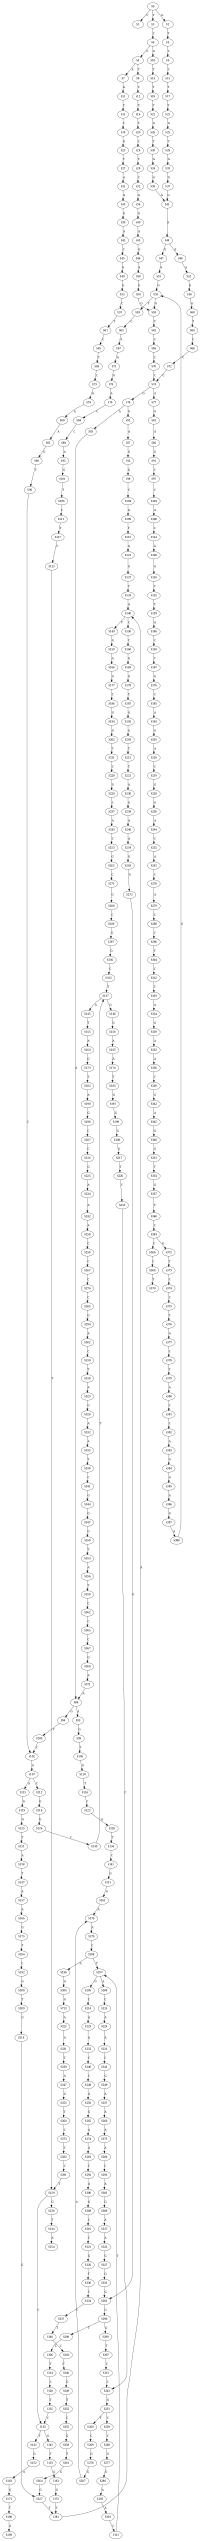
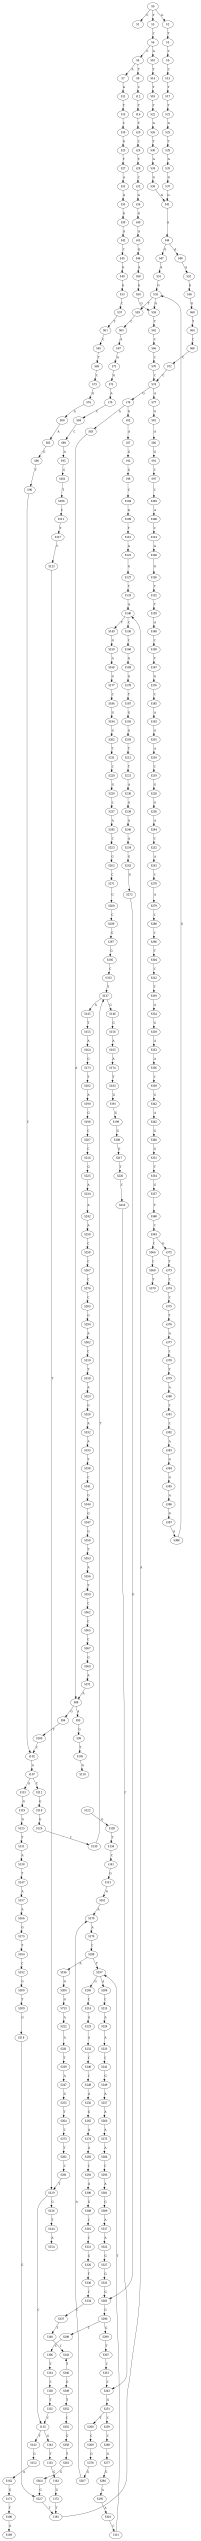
(85, 1793) -> none
(63, 2363) -> (66, 2365)
